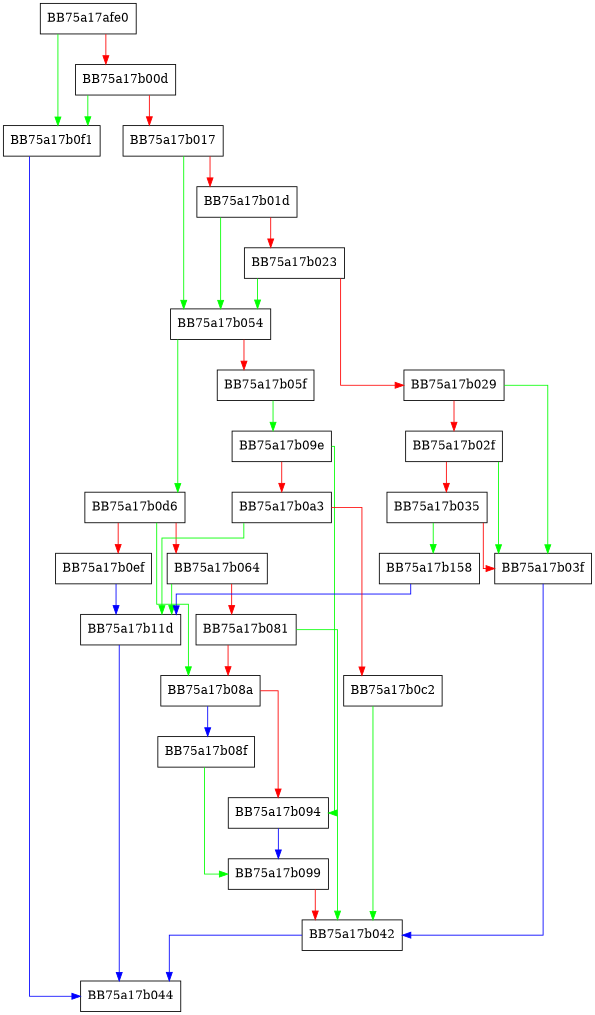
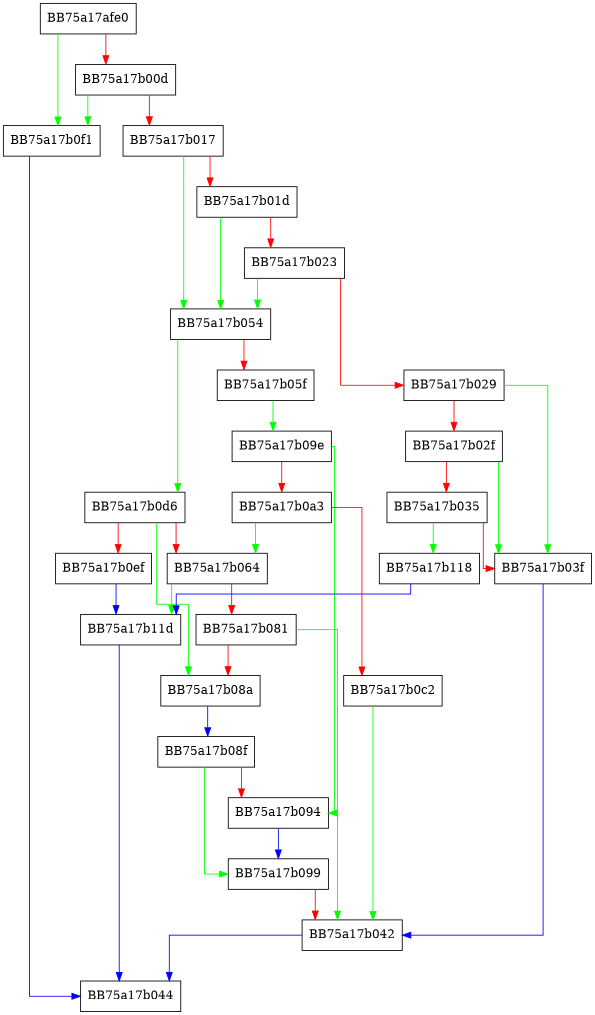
(185, 538) -> (256, 534)
(429, 569) -> (429, 569)
(278, 731) -> (241, 778)
